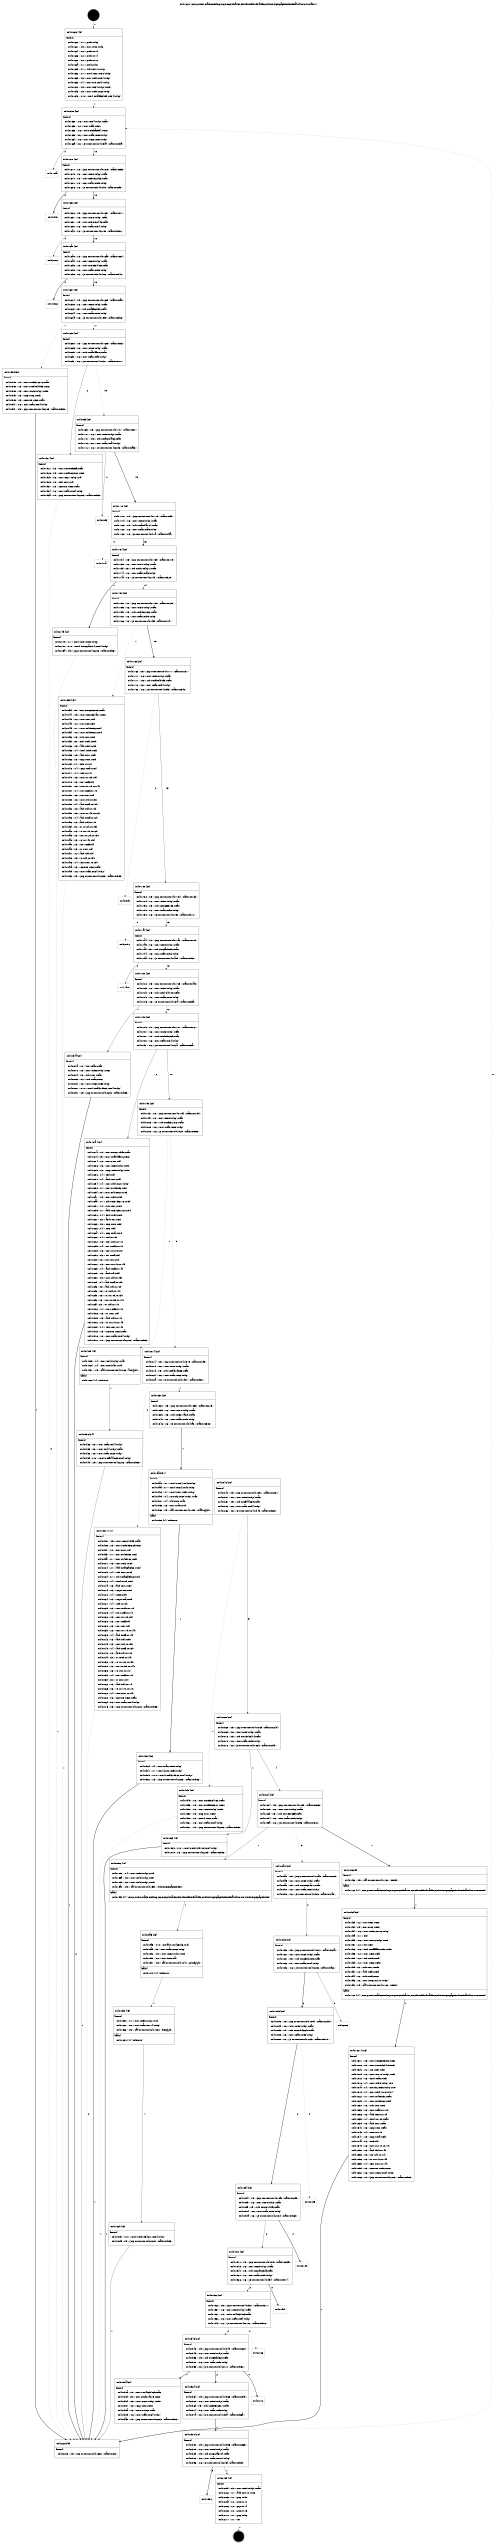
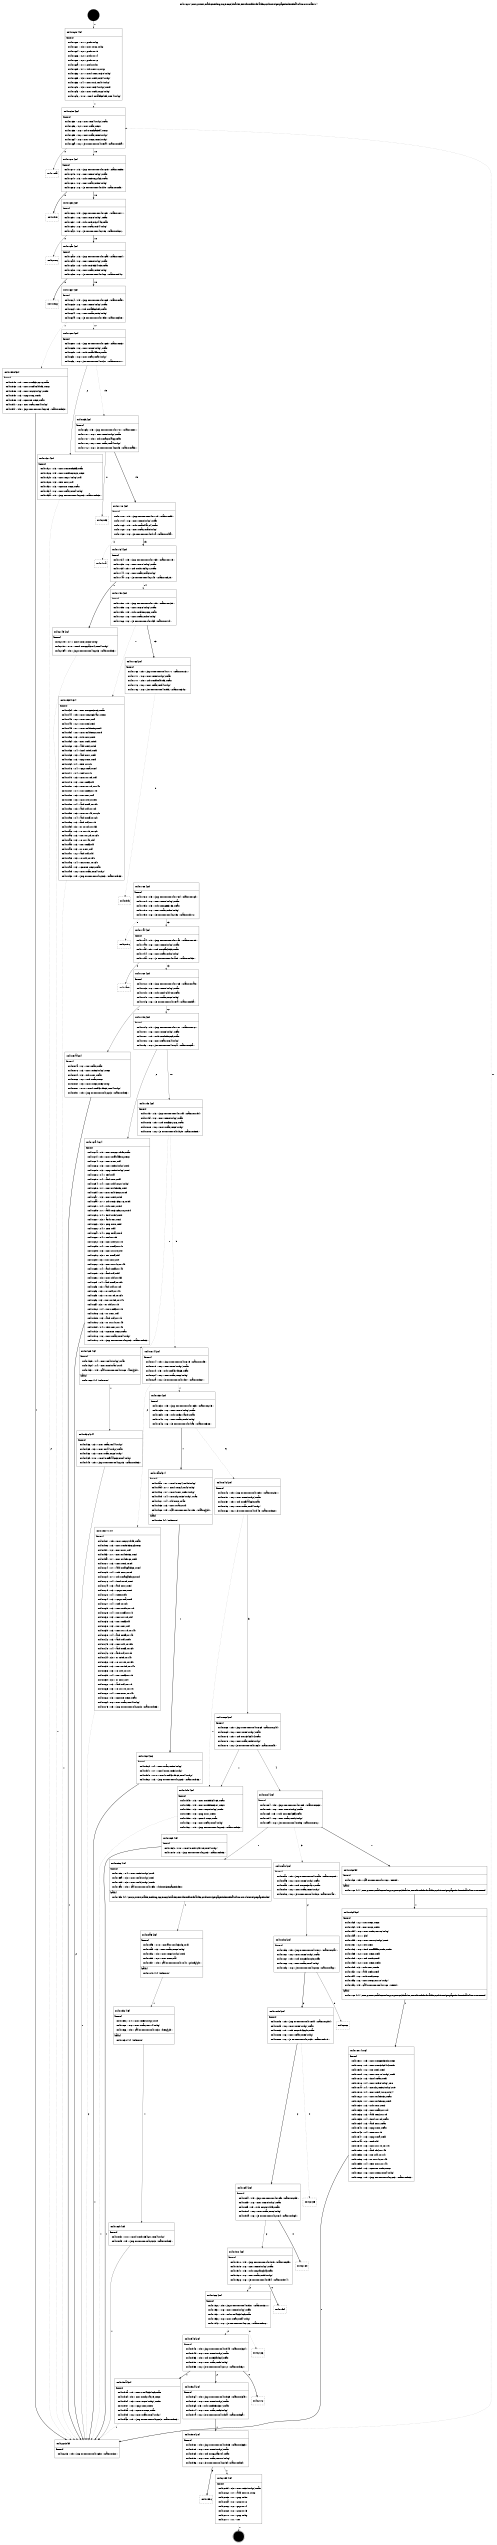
(162, 788) -> none
none -> (214, 1453)
(252, 1799) -> (230, 1767)
none -> (109, 2431)
